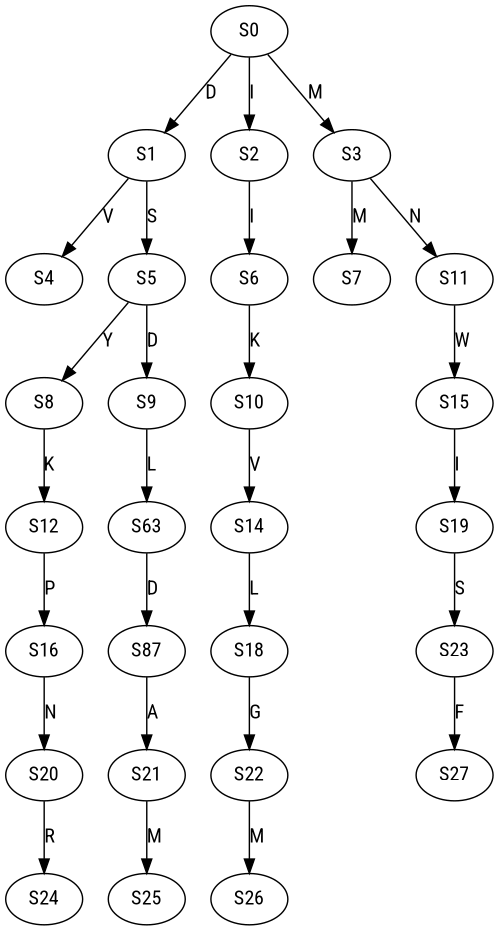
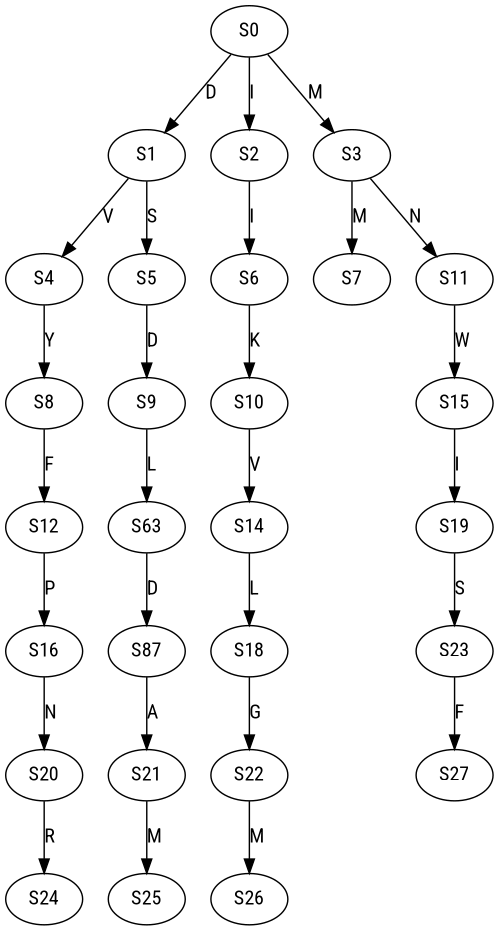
(100, 336) -> (44, 334)
(49, 465) -> (49, 465)
